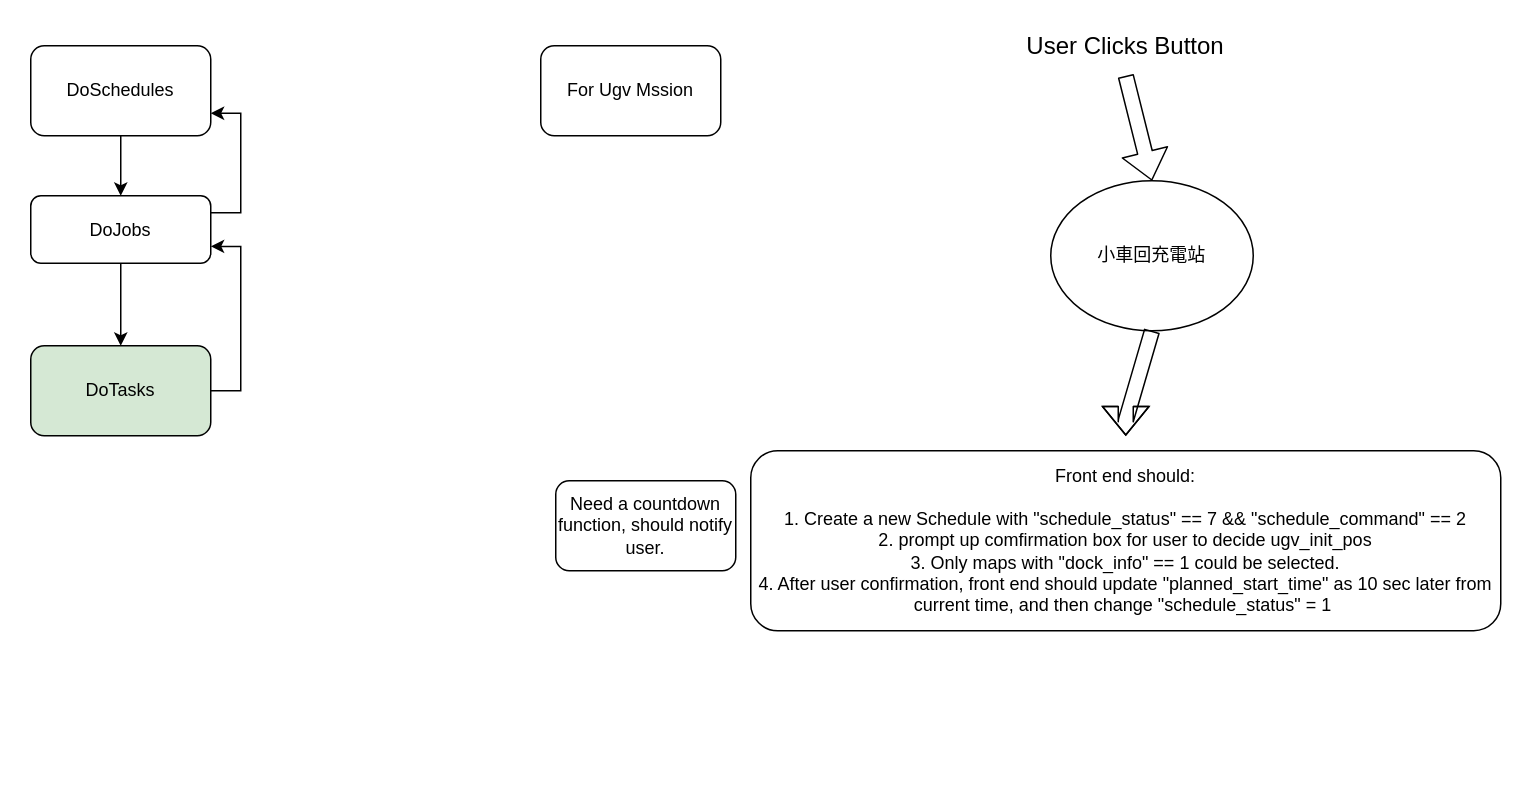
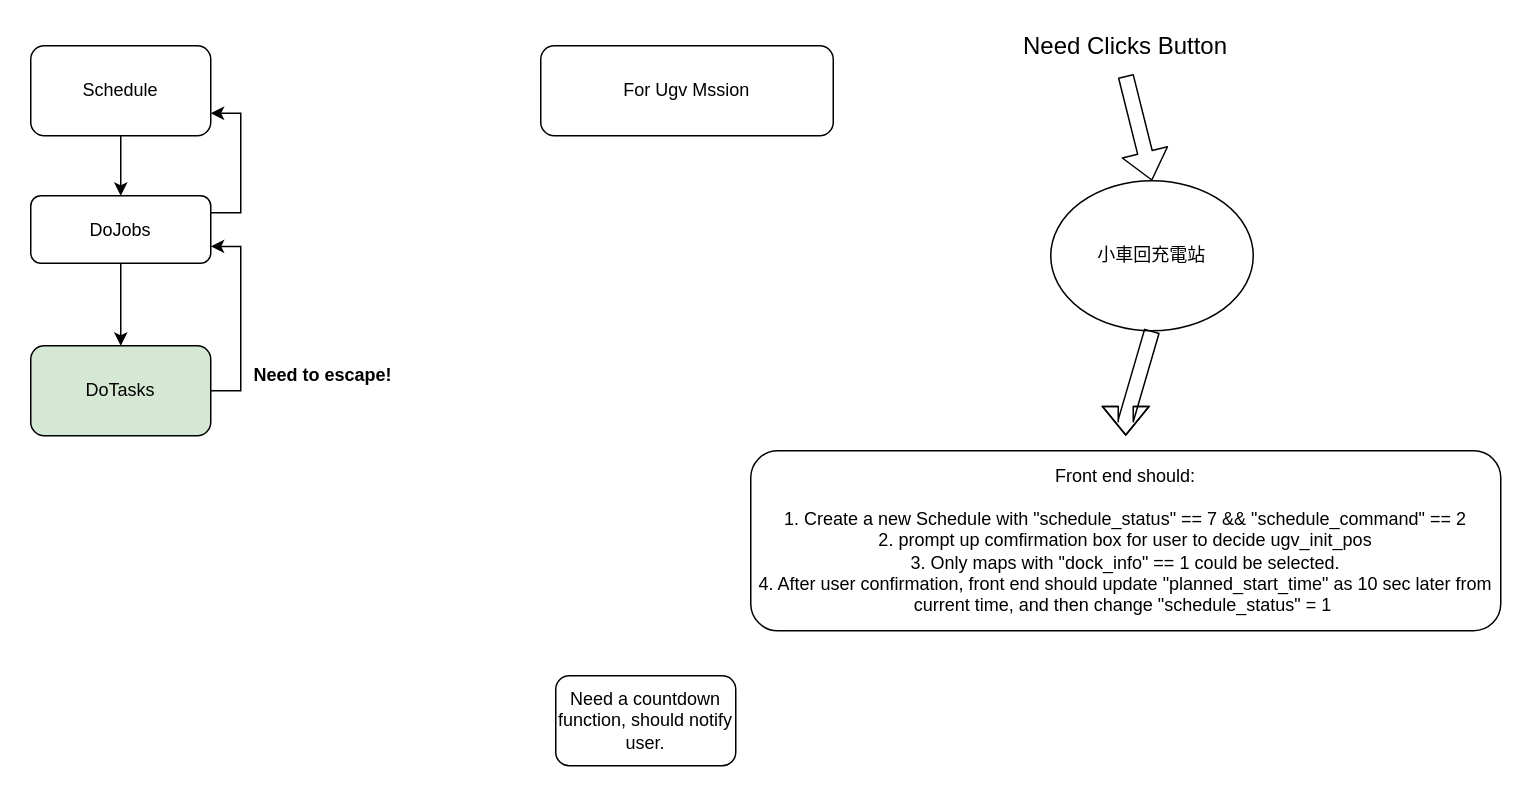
(1126, 46) -> (1126, 46)
(121, 91) -> (121, 91)
(631, 91) -> (687, 91)
none -> (323, 376)
(646, 526) -> (646, 721)
